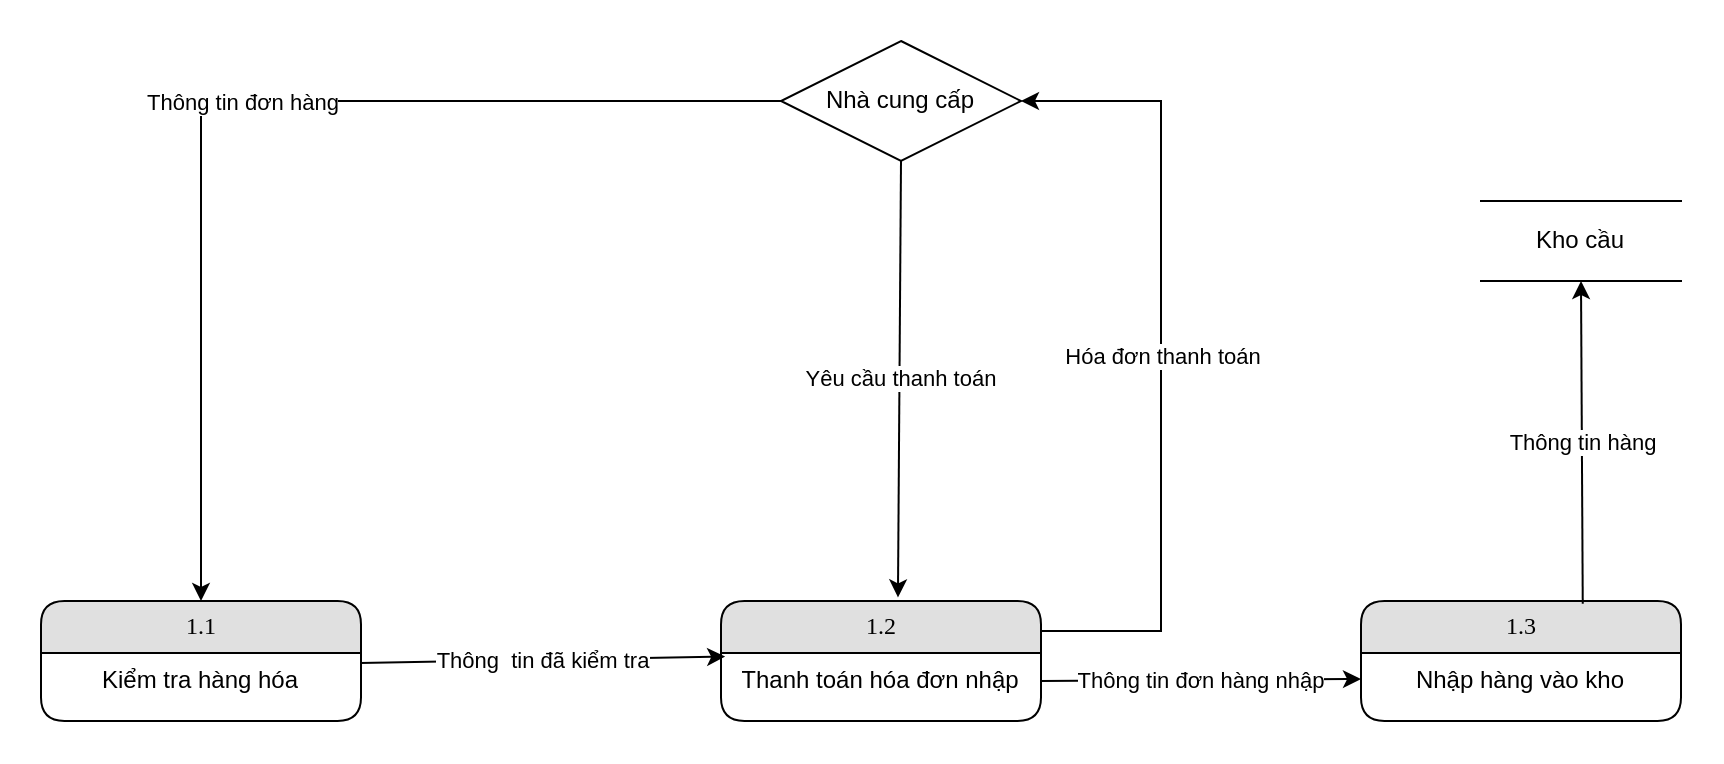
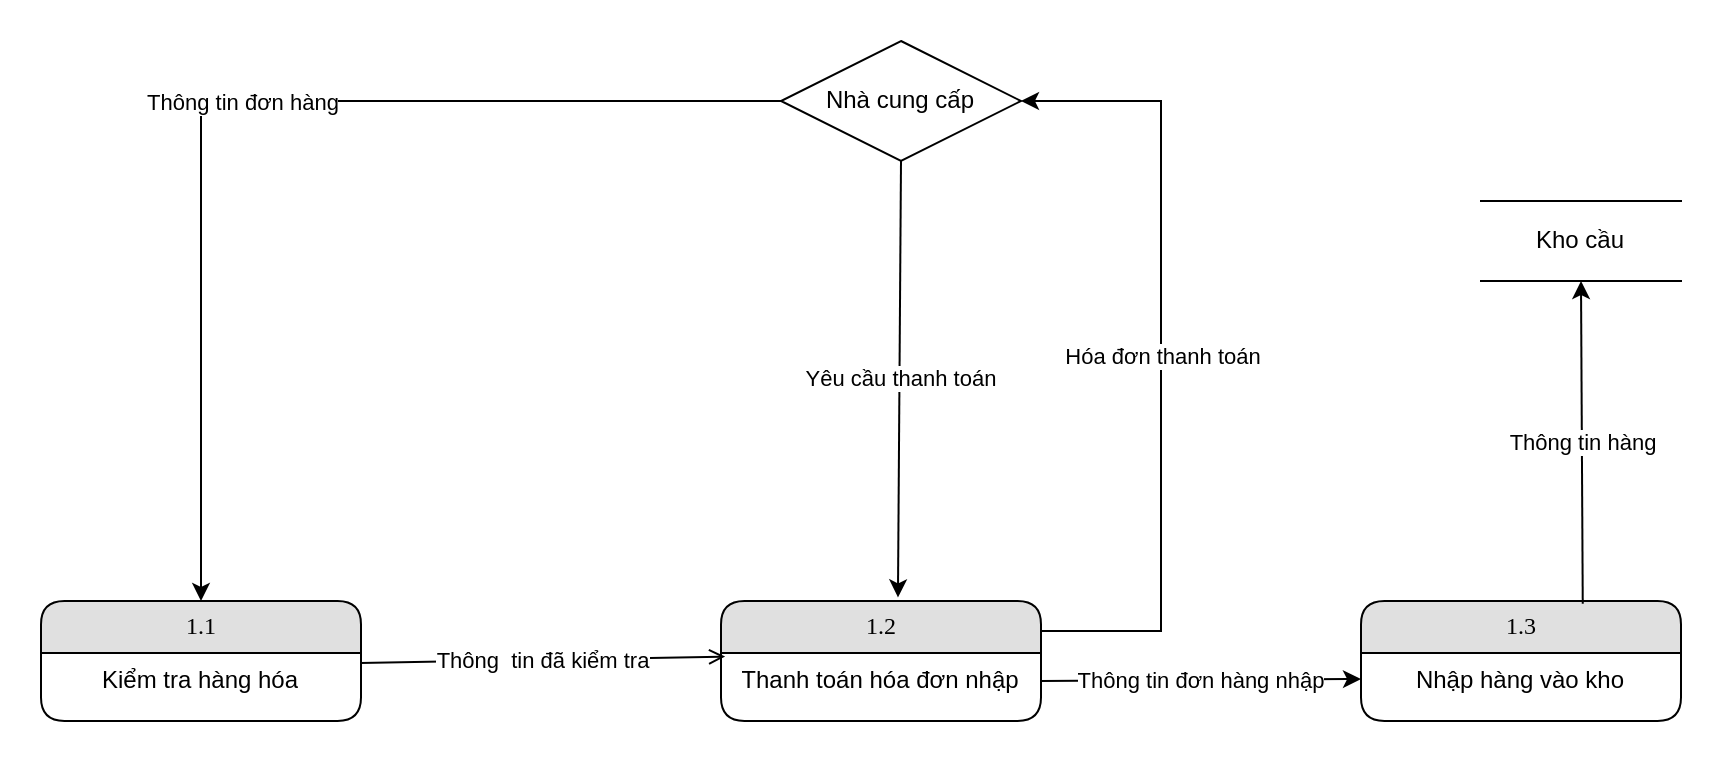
(710, 657) -> (713, 657)
